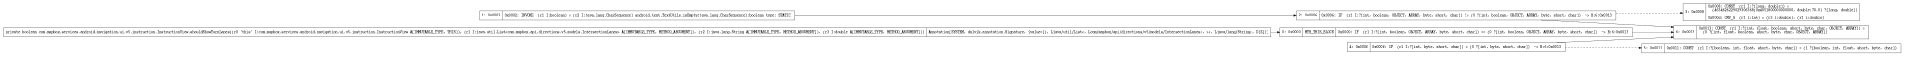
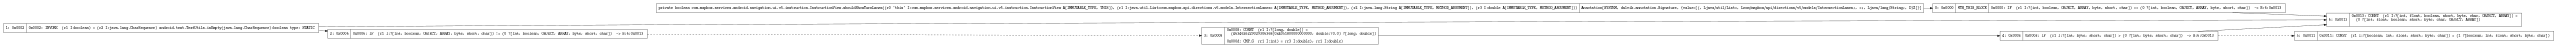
(1606, 23) -> (1321, 22)
none -> (1688, 36)
